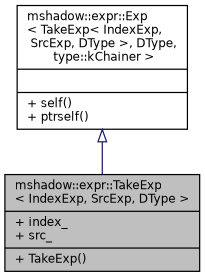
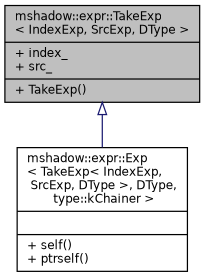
(102, 158) -> (102, 131)
